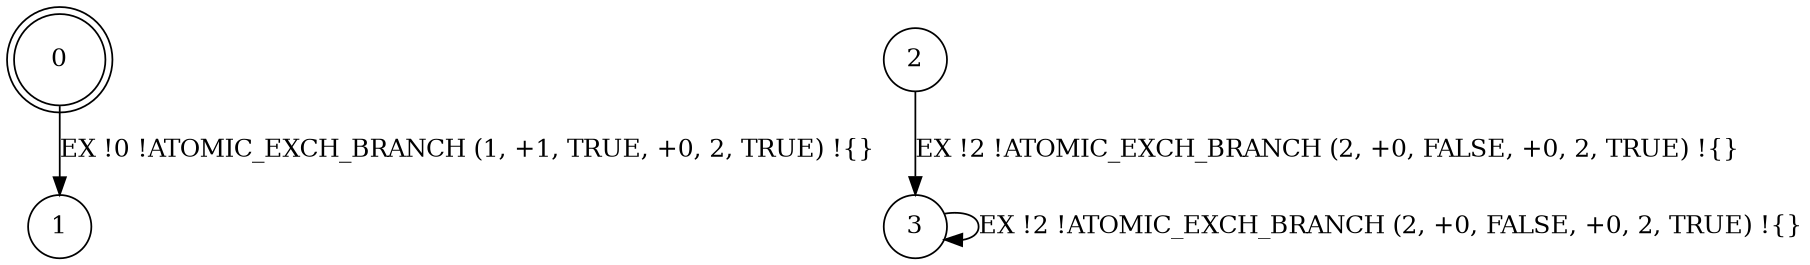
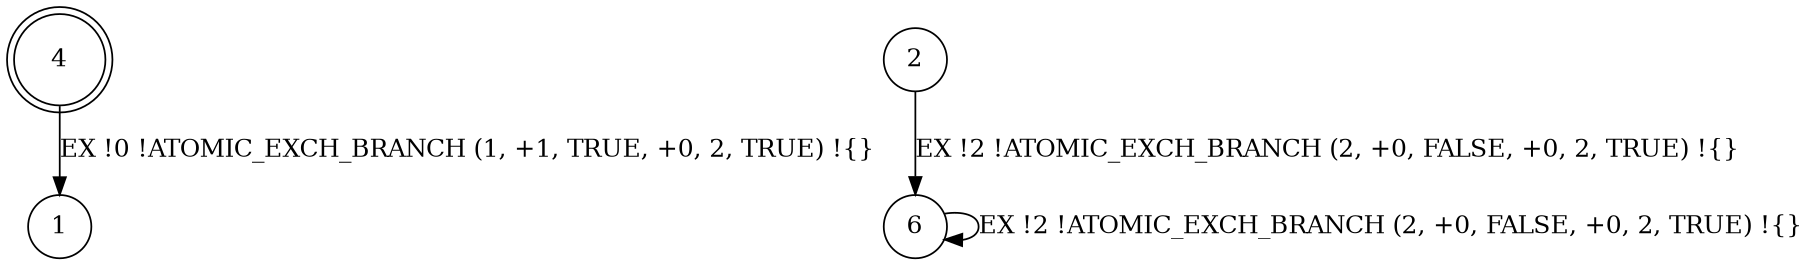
(60, 60) -> (60, 60)
(915, 227) -> (915, 227)
